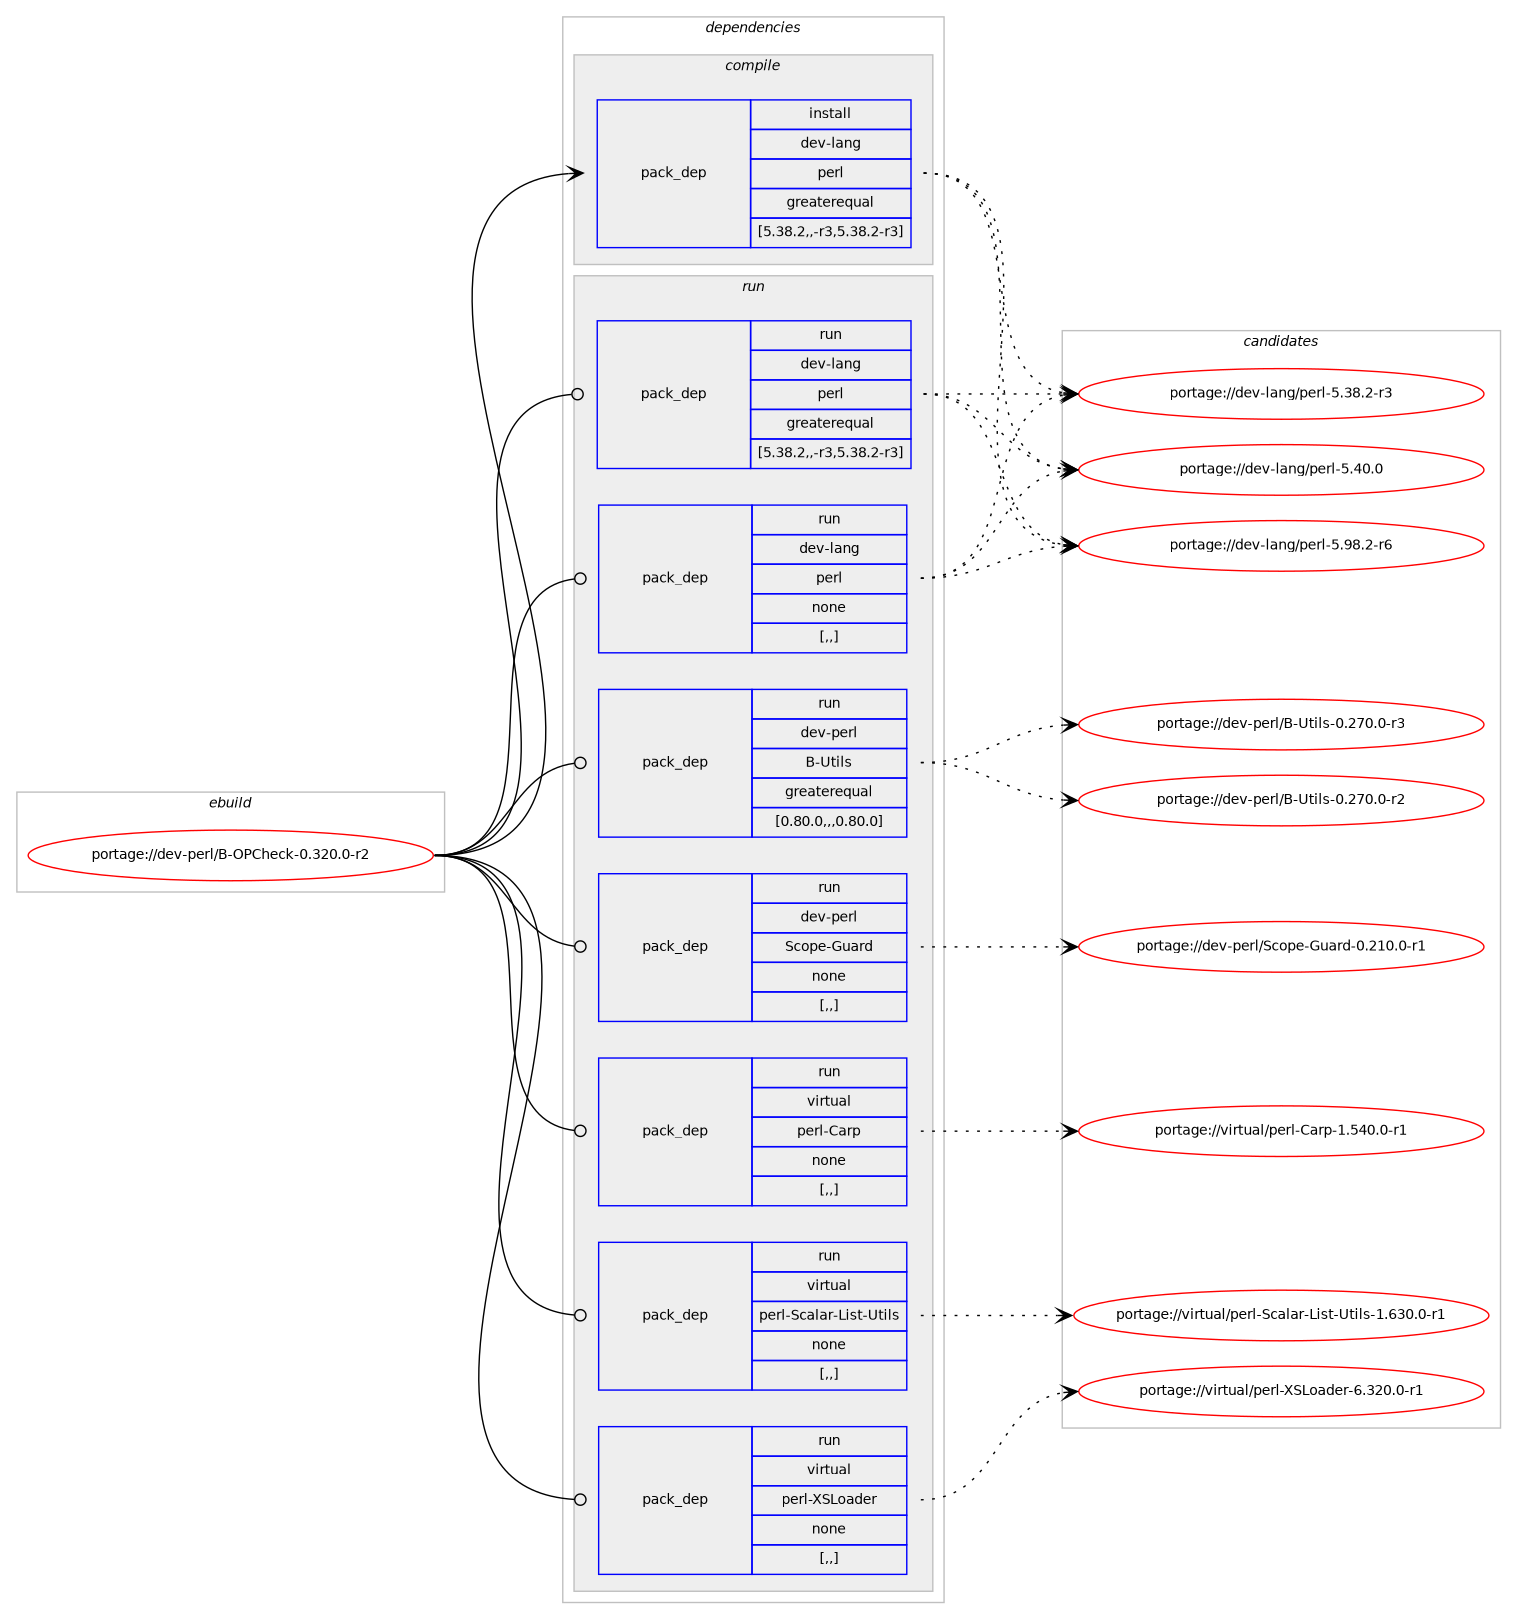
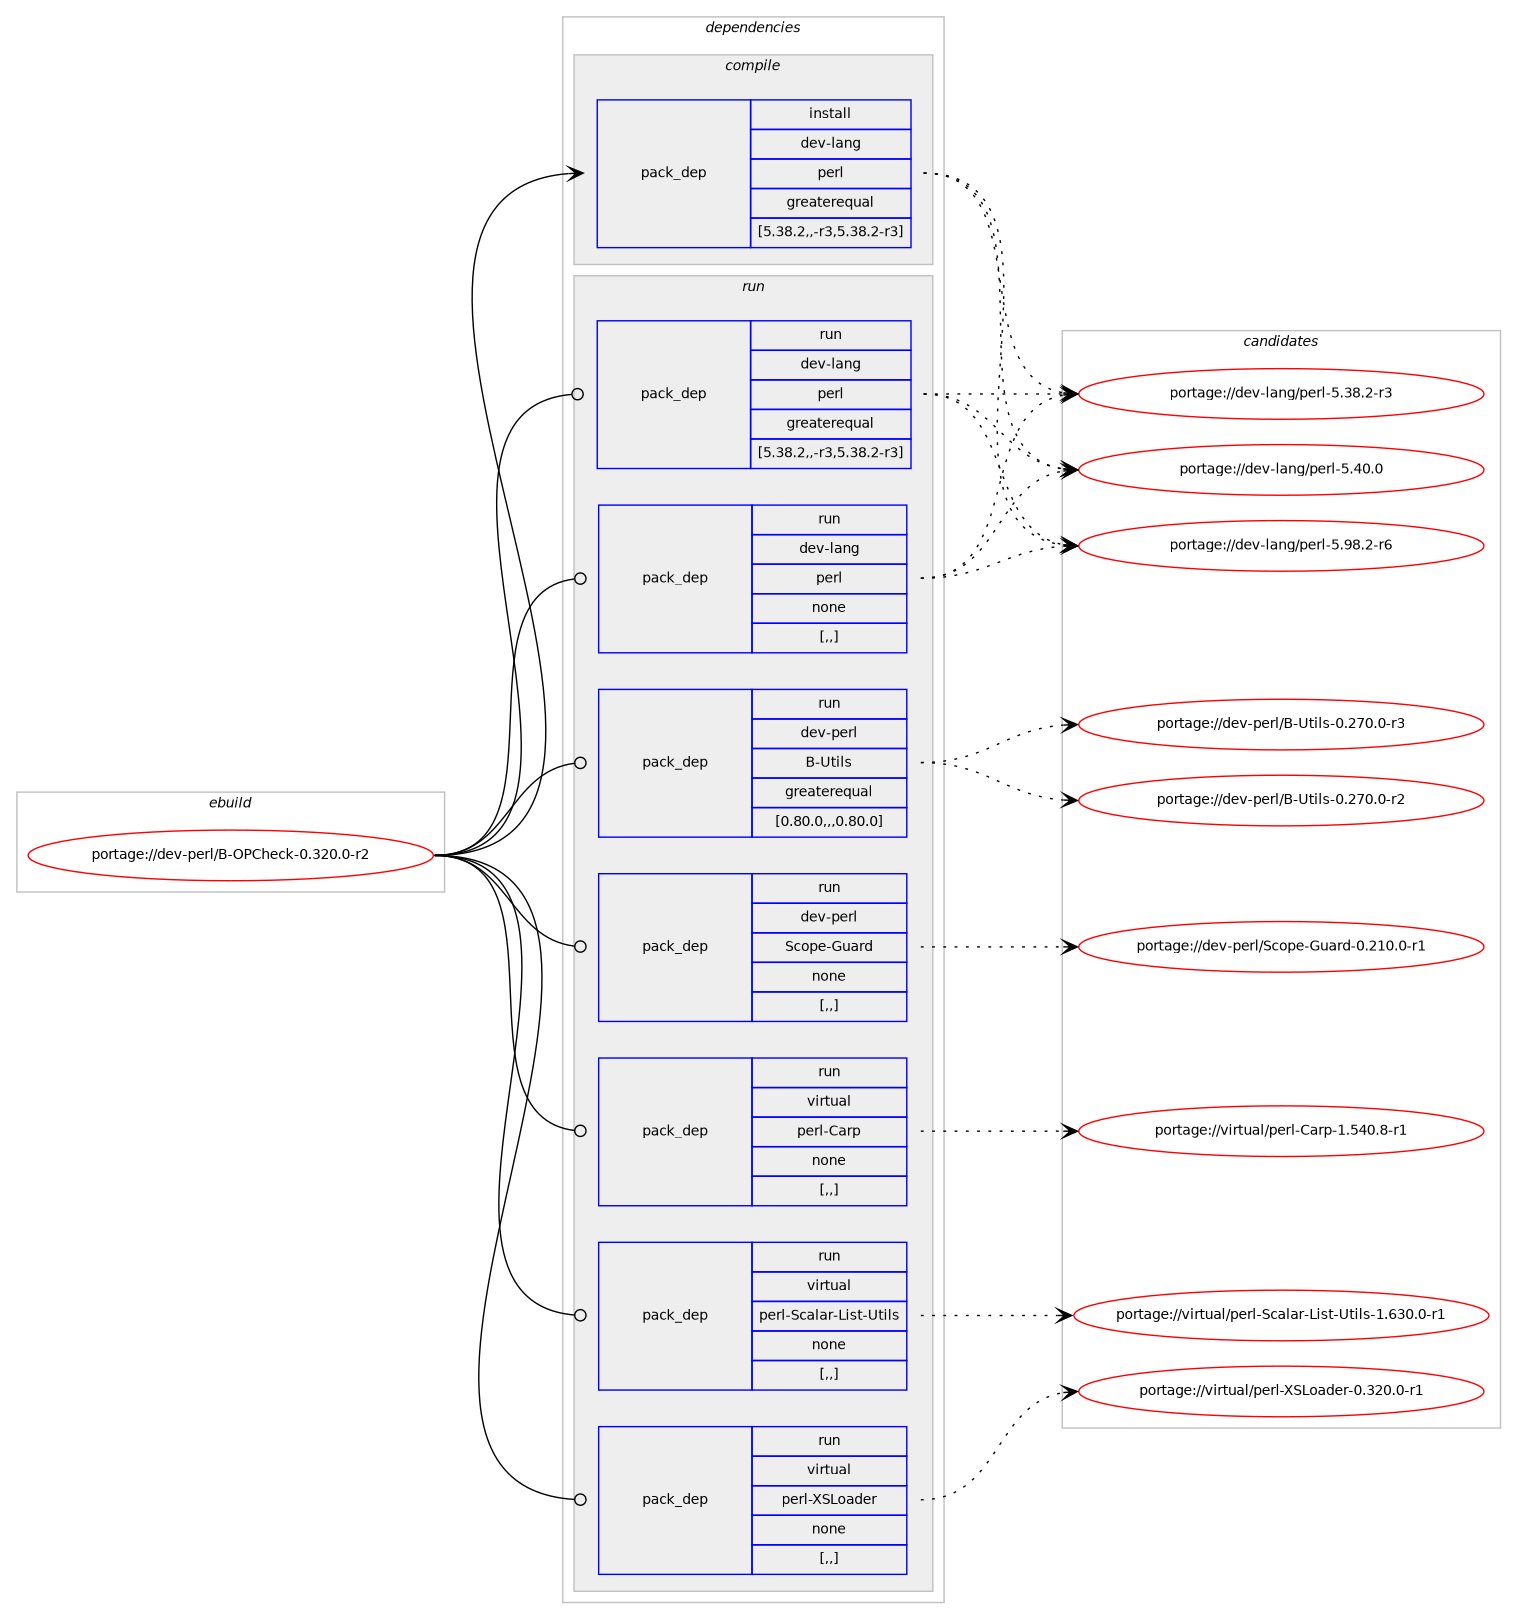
(1281, 1131) -> (1281, 1131)
(1281, 1391) -> (1281, 1391)
